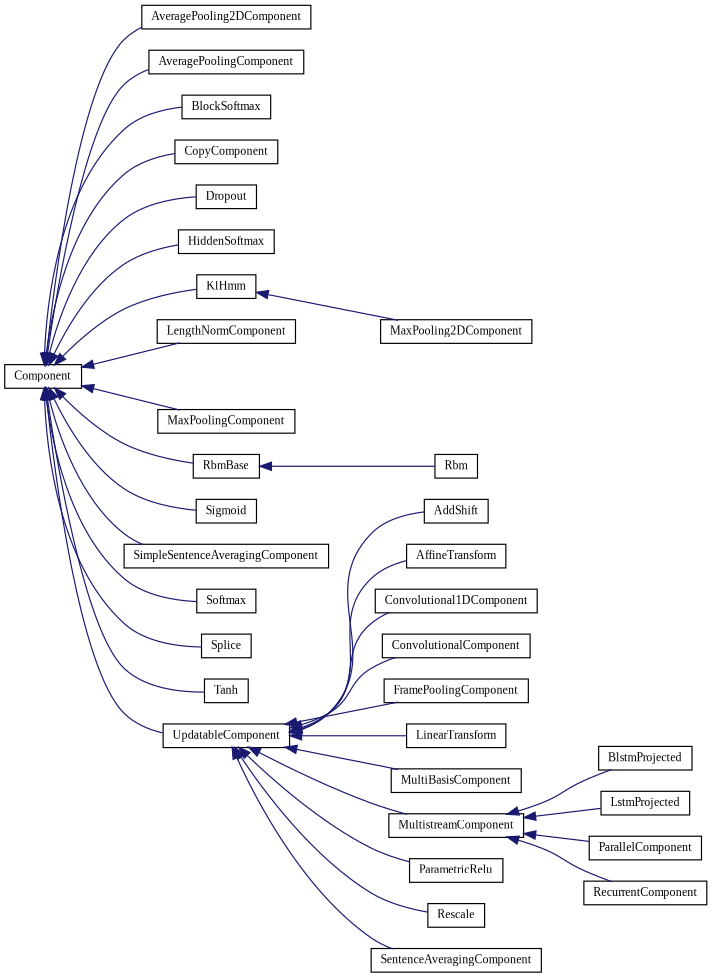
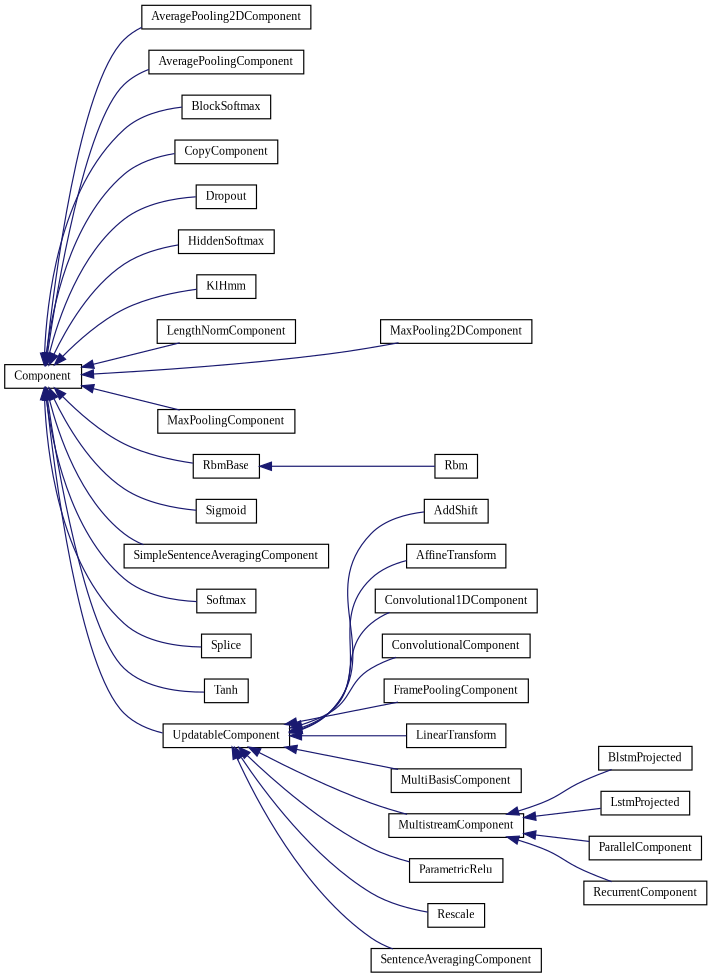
(333, 307) -> (247, 363)
